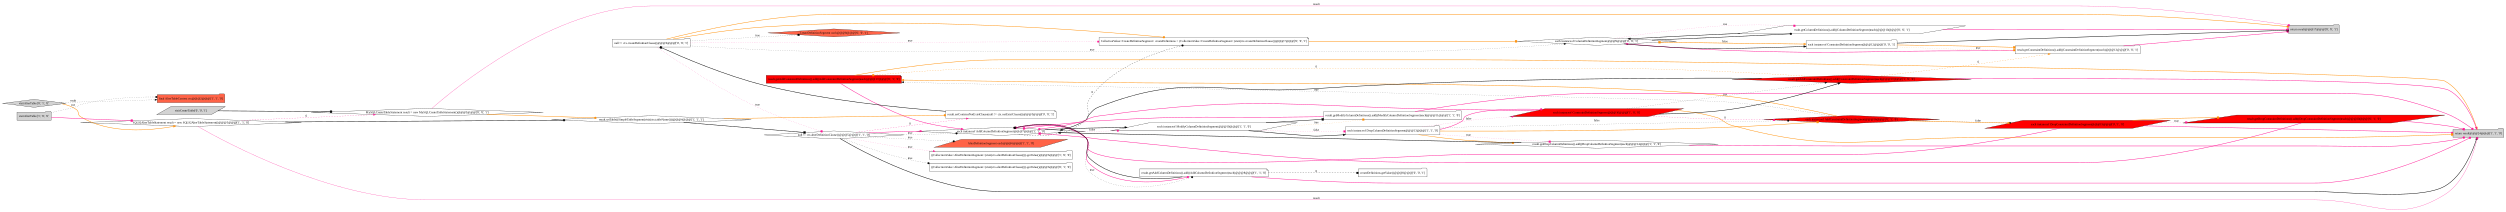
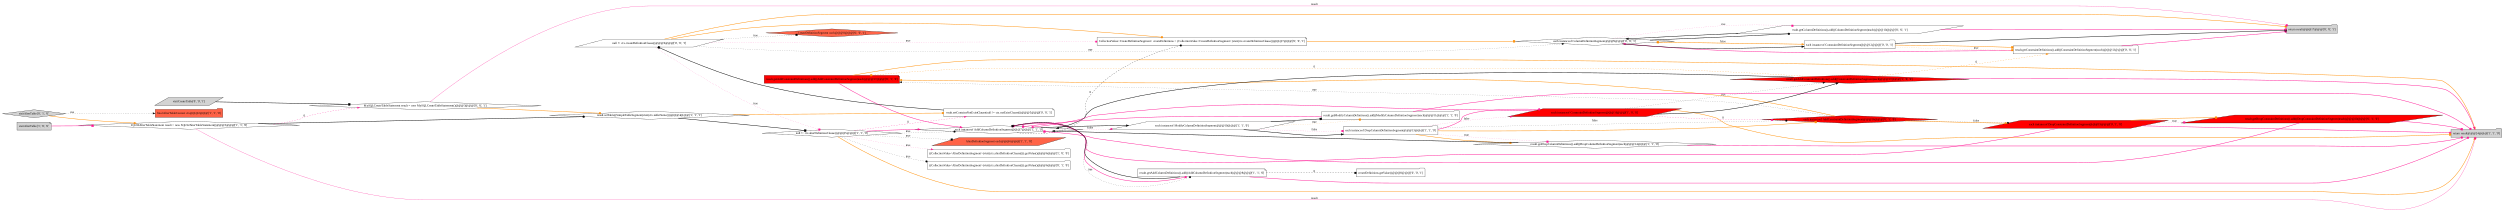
(651, 43) -> (649, 43)
(105, 100) -> none
(73, 101) -> (72, 112)
(34, 116) -> (34, 126)
(910, 139) -> (908, 137)
(1667, 191) -> (1664, 191)
